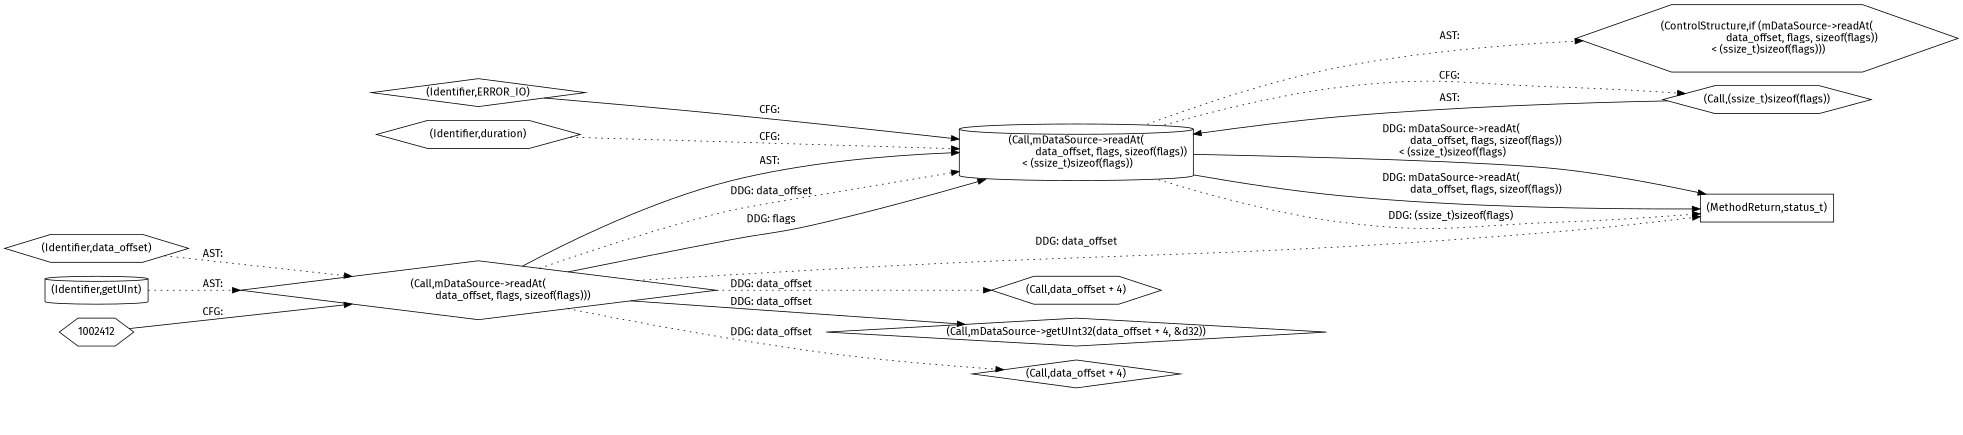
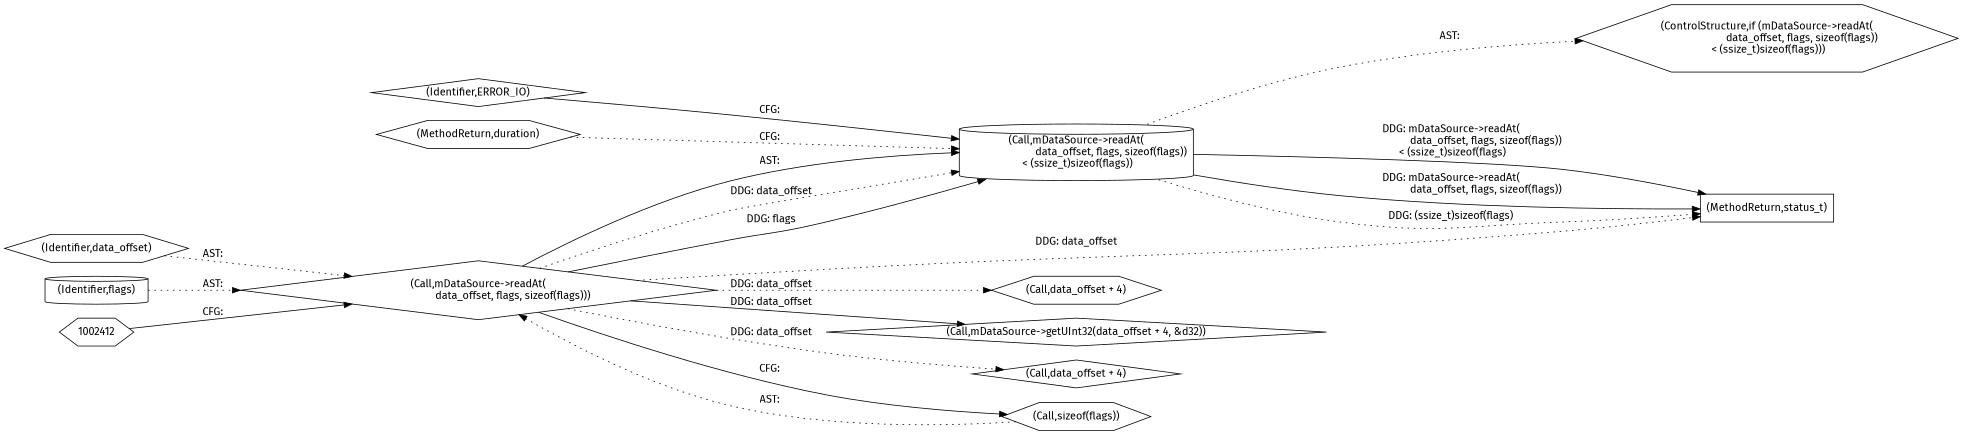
(1767, 100) -> none
(478, 134) -> (478, 134)
(97, 290) -> (97, 290)
none -> (1076, 417)
